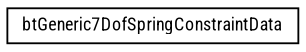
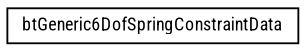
(153, 26) -> (153, 26)
